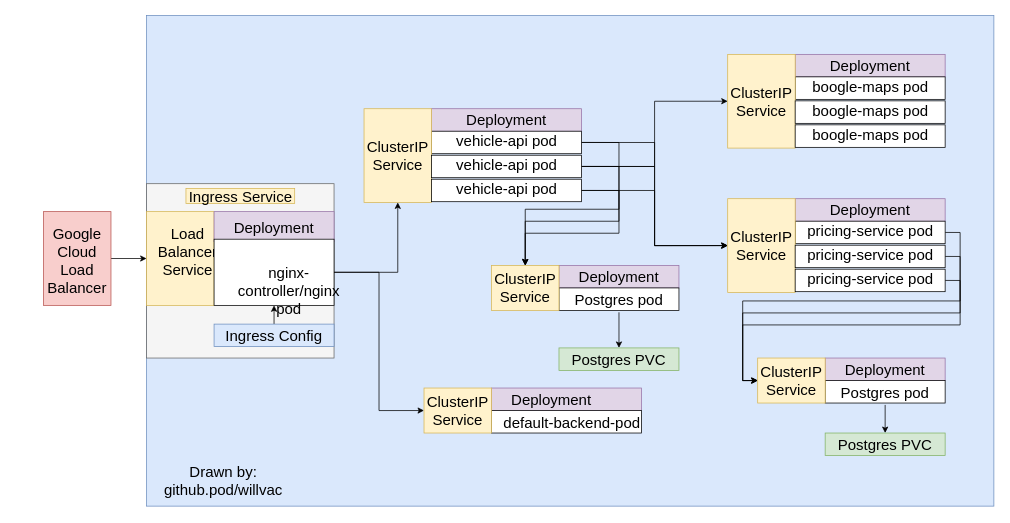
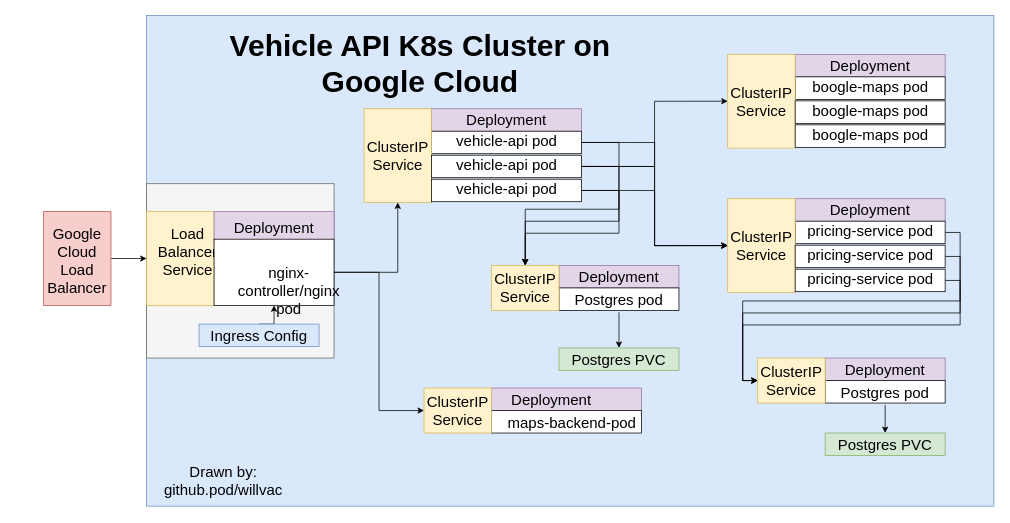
none -> (420, 63)
(240, 196) -> none
(274, 335) -> (259, 335)
(572, 422) -> (572, 422)
